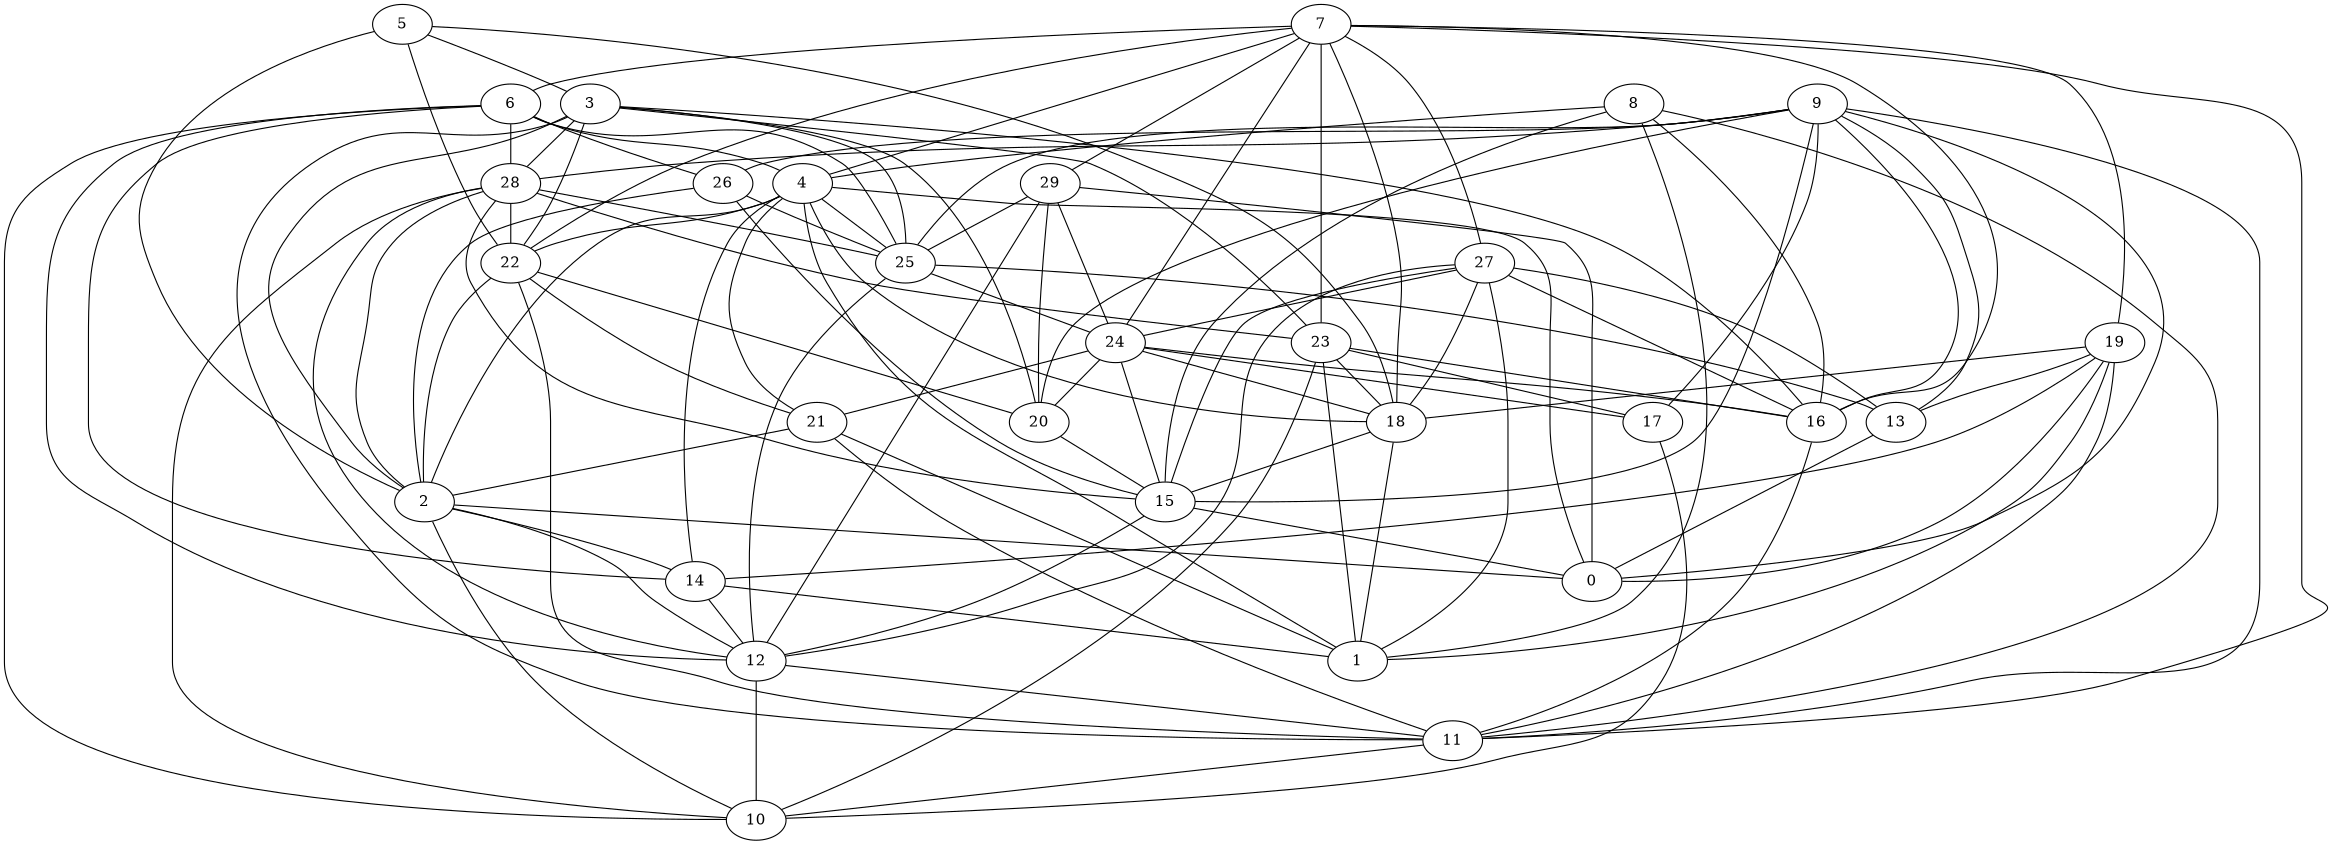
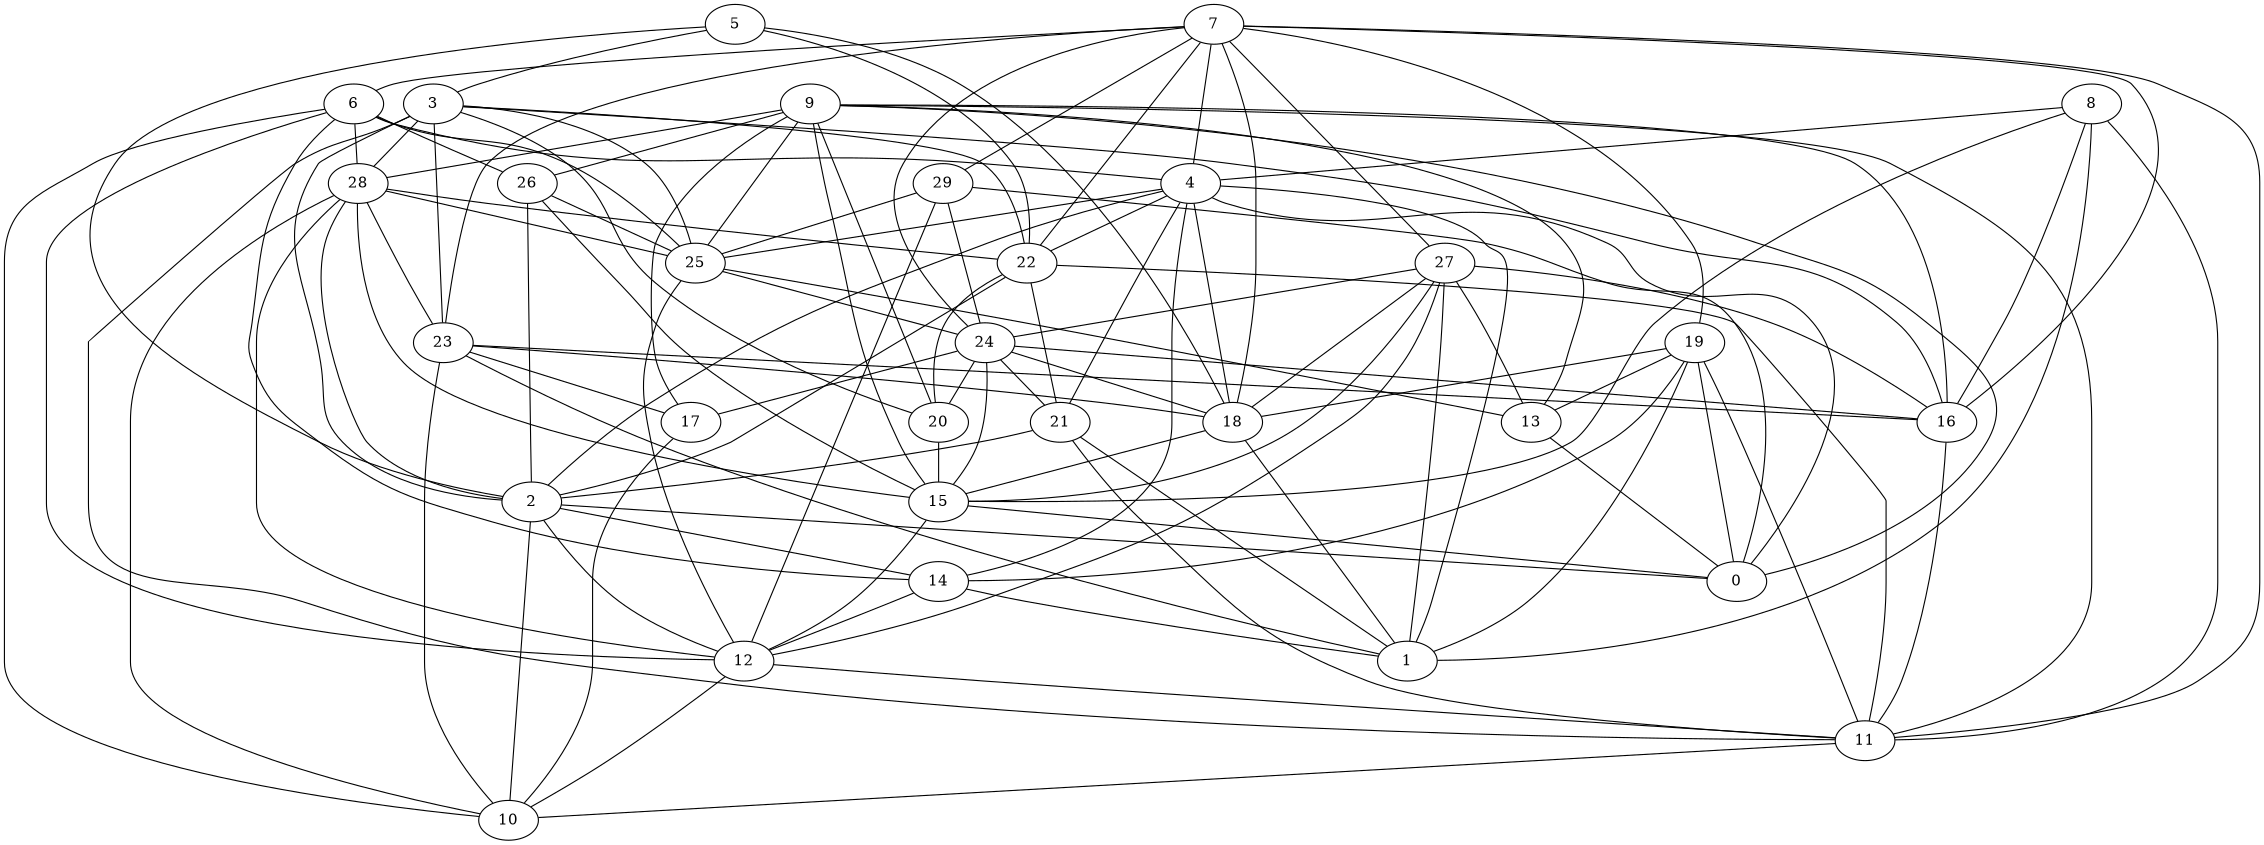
(1041, 298) -> none
